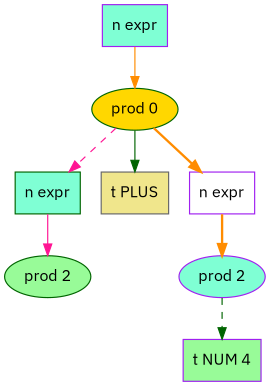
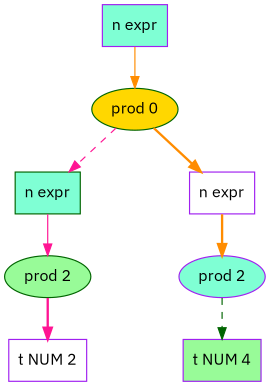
(135, 193) -> none
none -> (48, 360)
